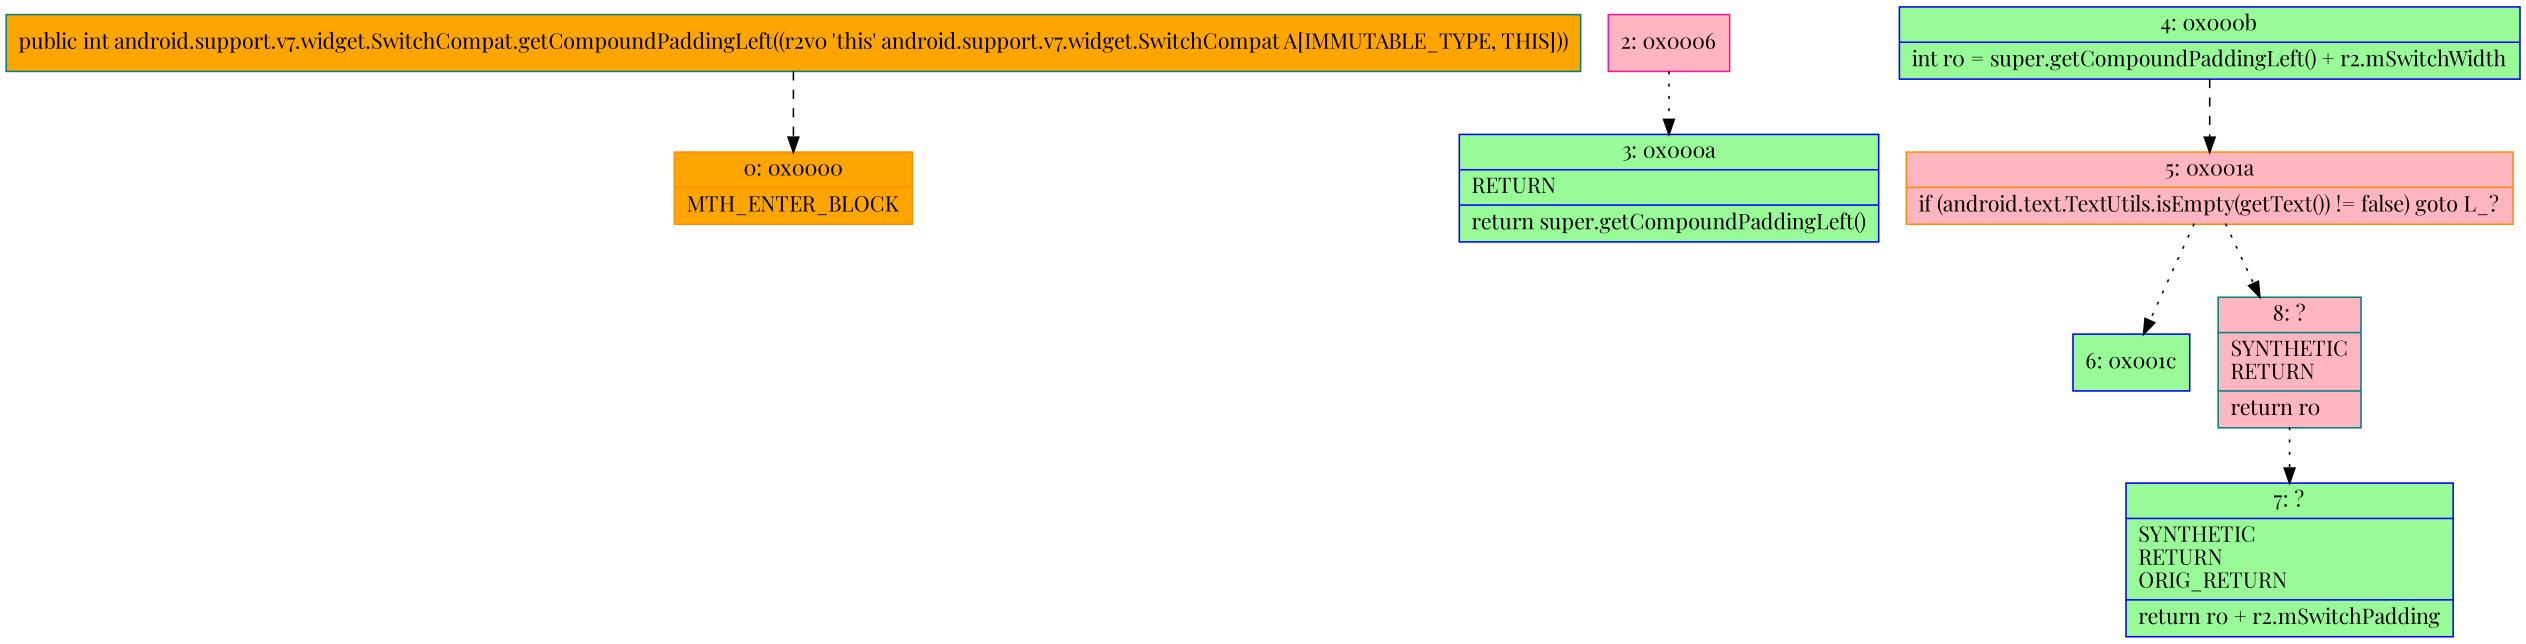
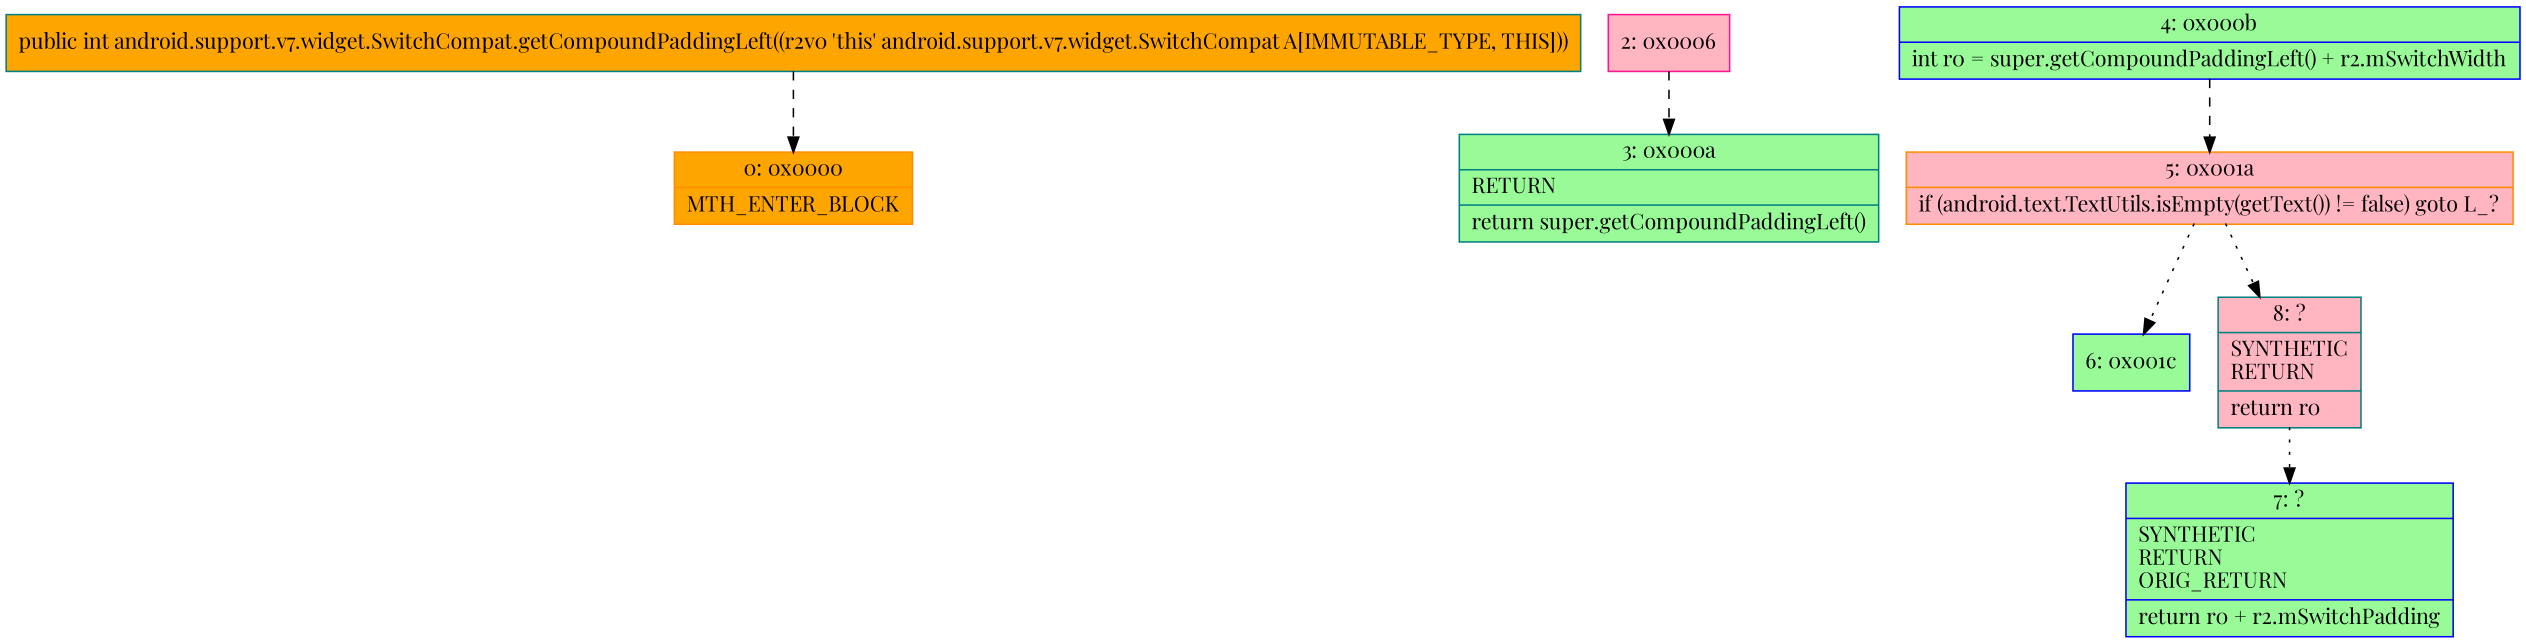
(1669, 95) -> (1669, 95)
(1669, 188) -> (1669, 188)
